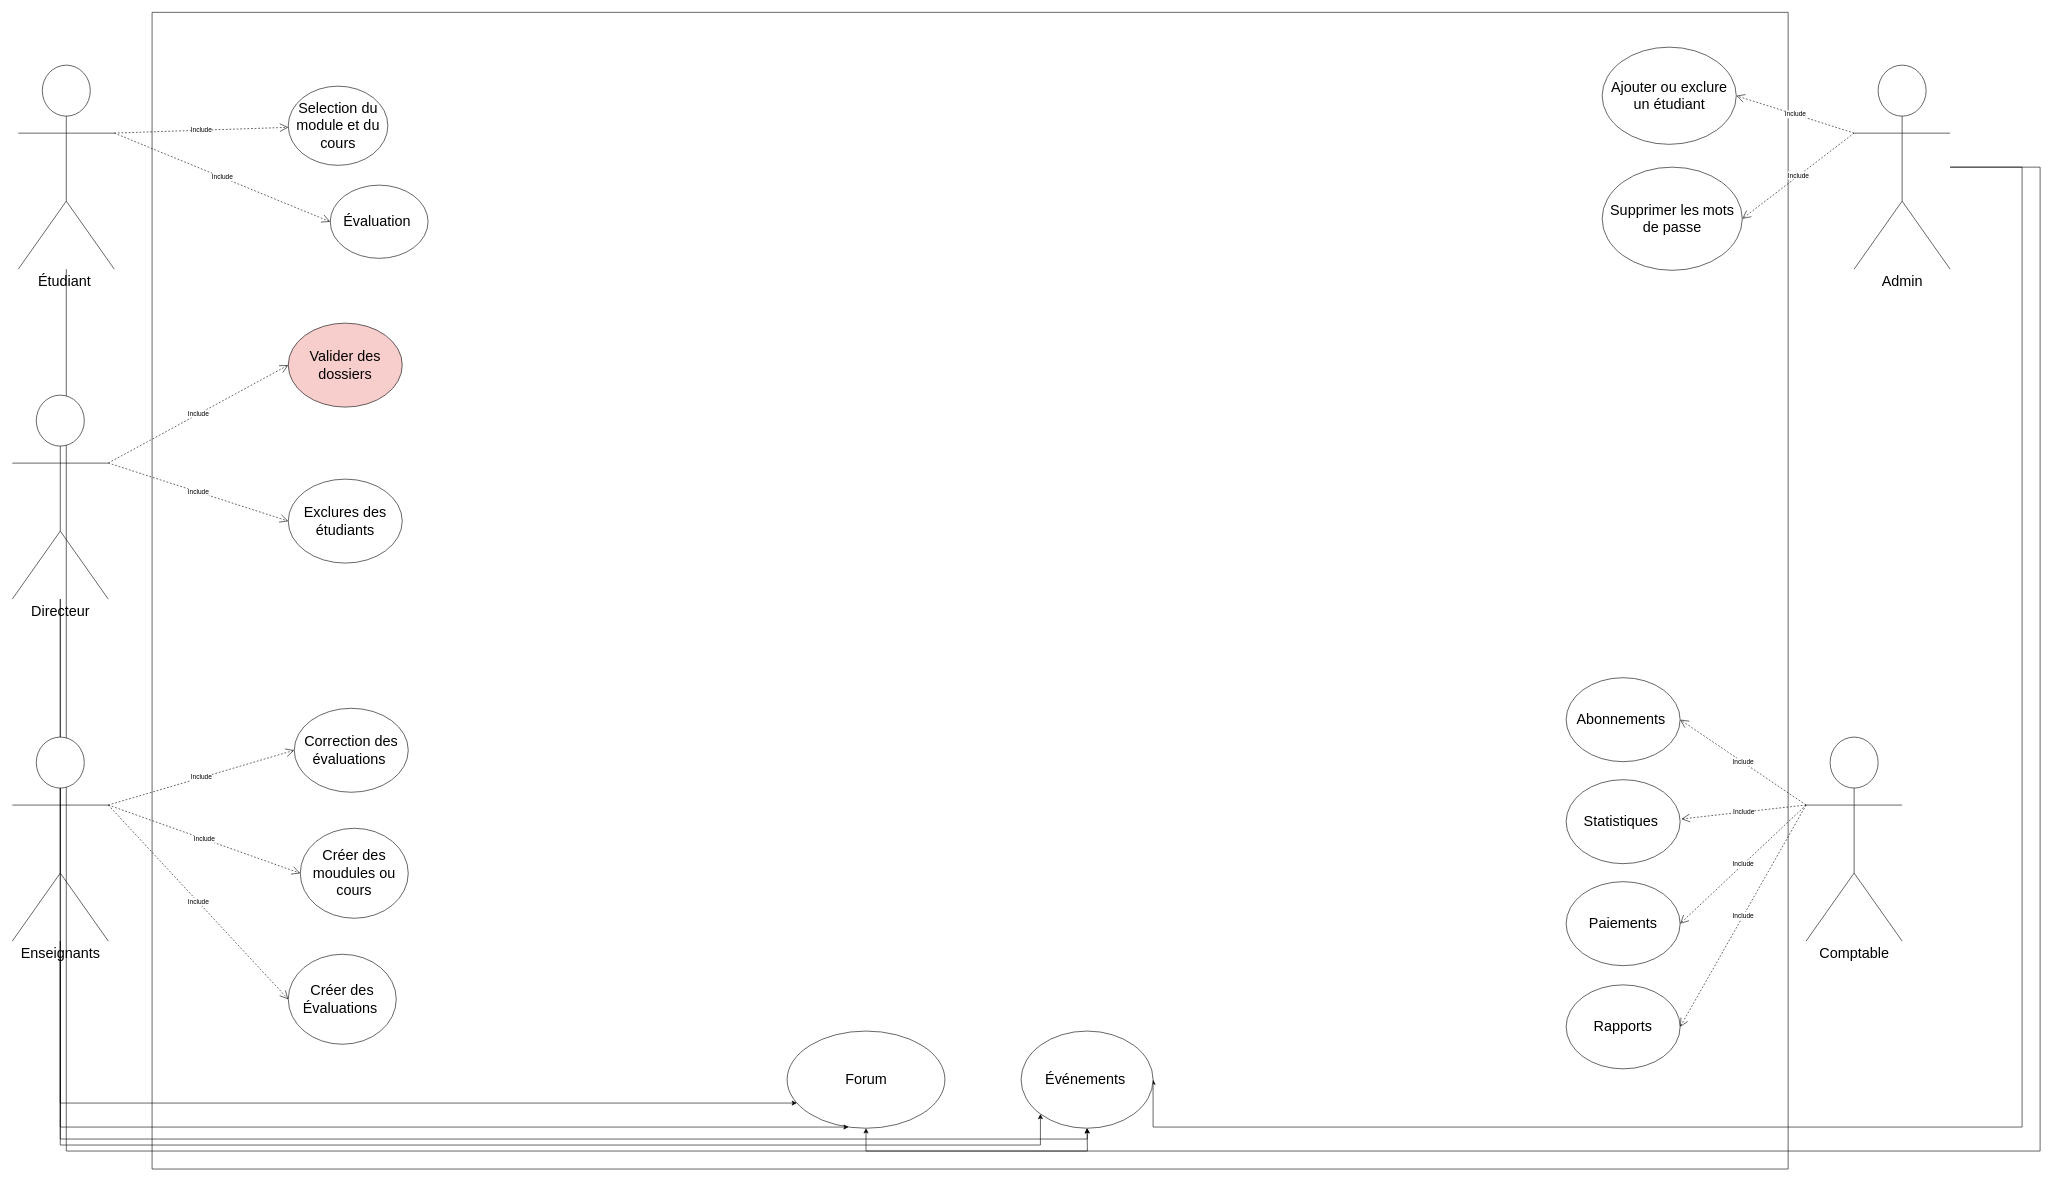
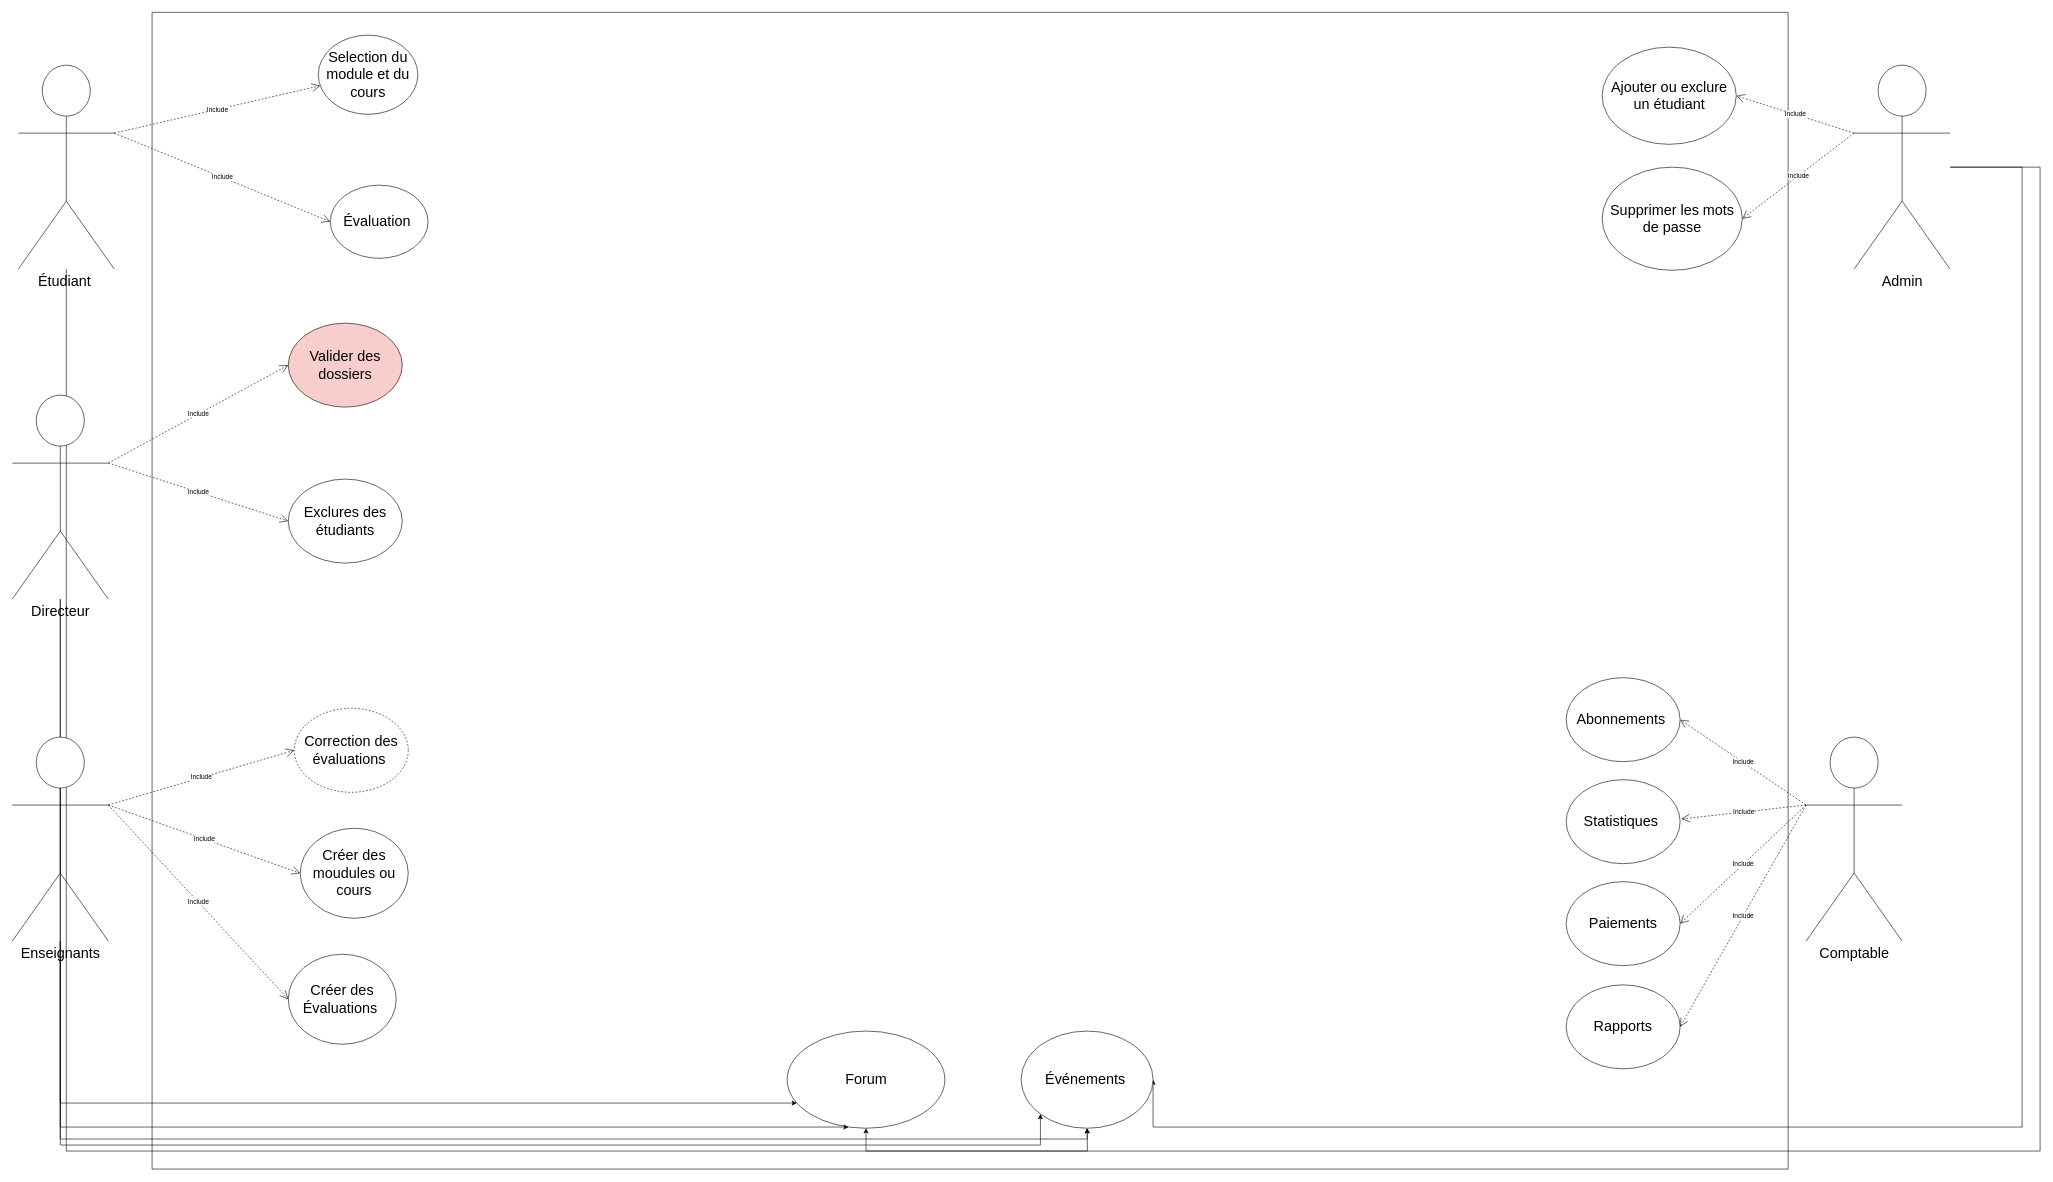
(338, 126) -> (368, 75)
(351, 750) -> (351, 750)
